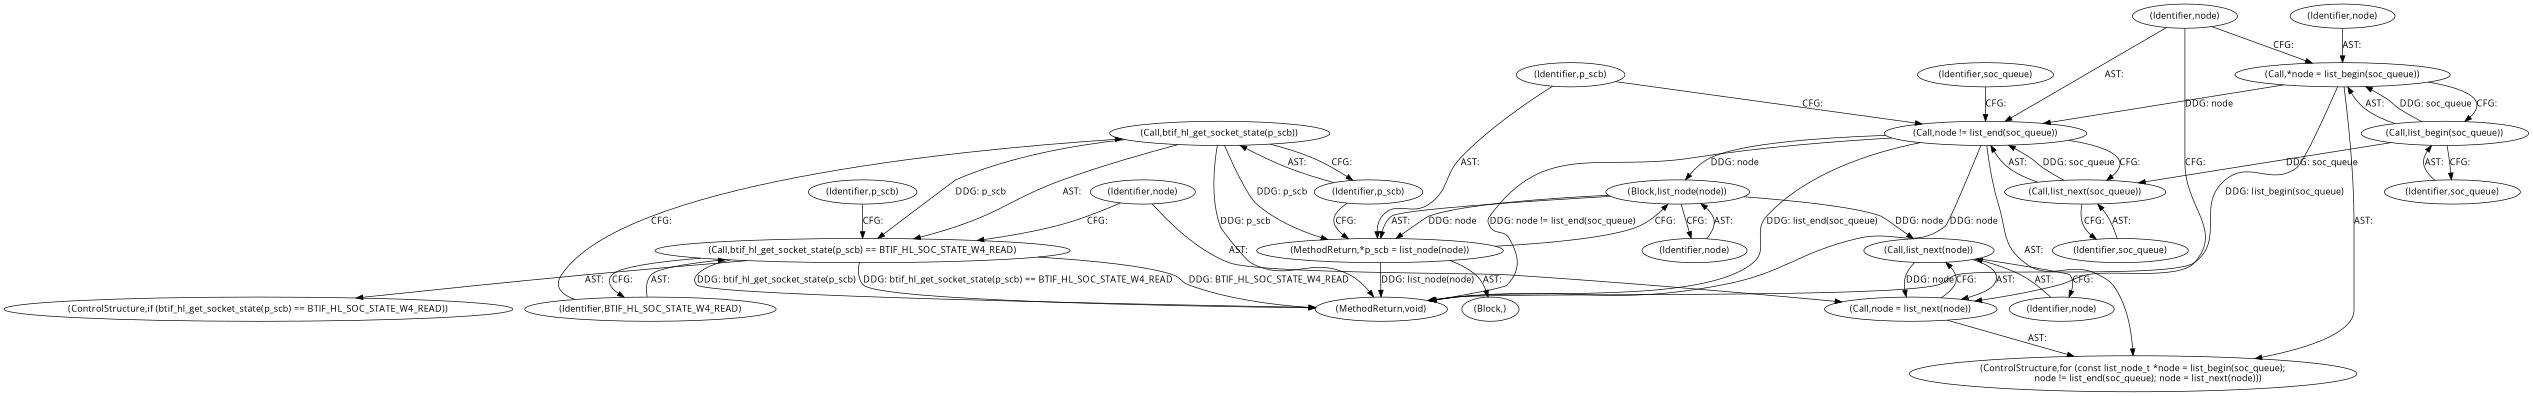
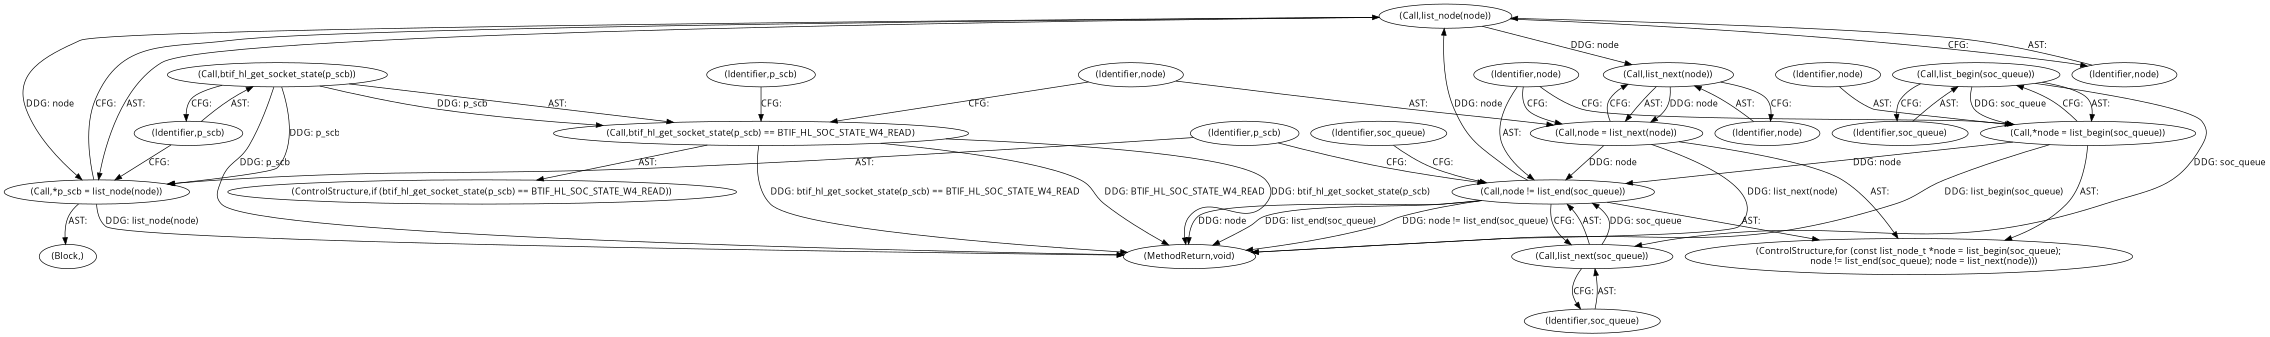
none -> (1587, 160)
(1678, 192) -> (1445, 16)
none -> (1693, 233)
(1380, 251) -> (97, 192)
(650, 309) -> none
